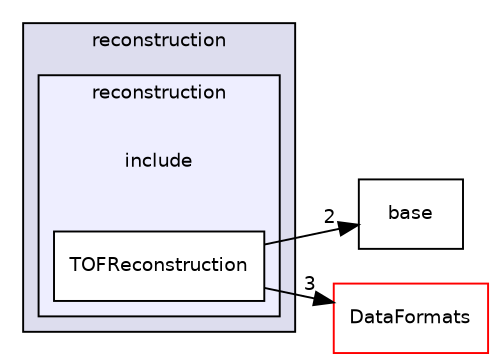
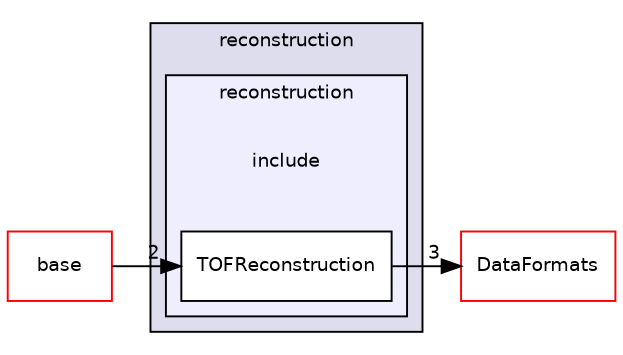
(411, 214) -> (60, 266)
(307, 235) -> (137, 266)
